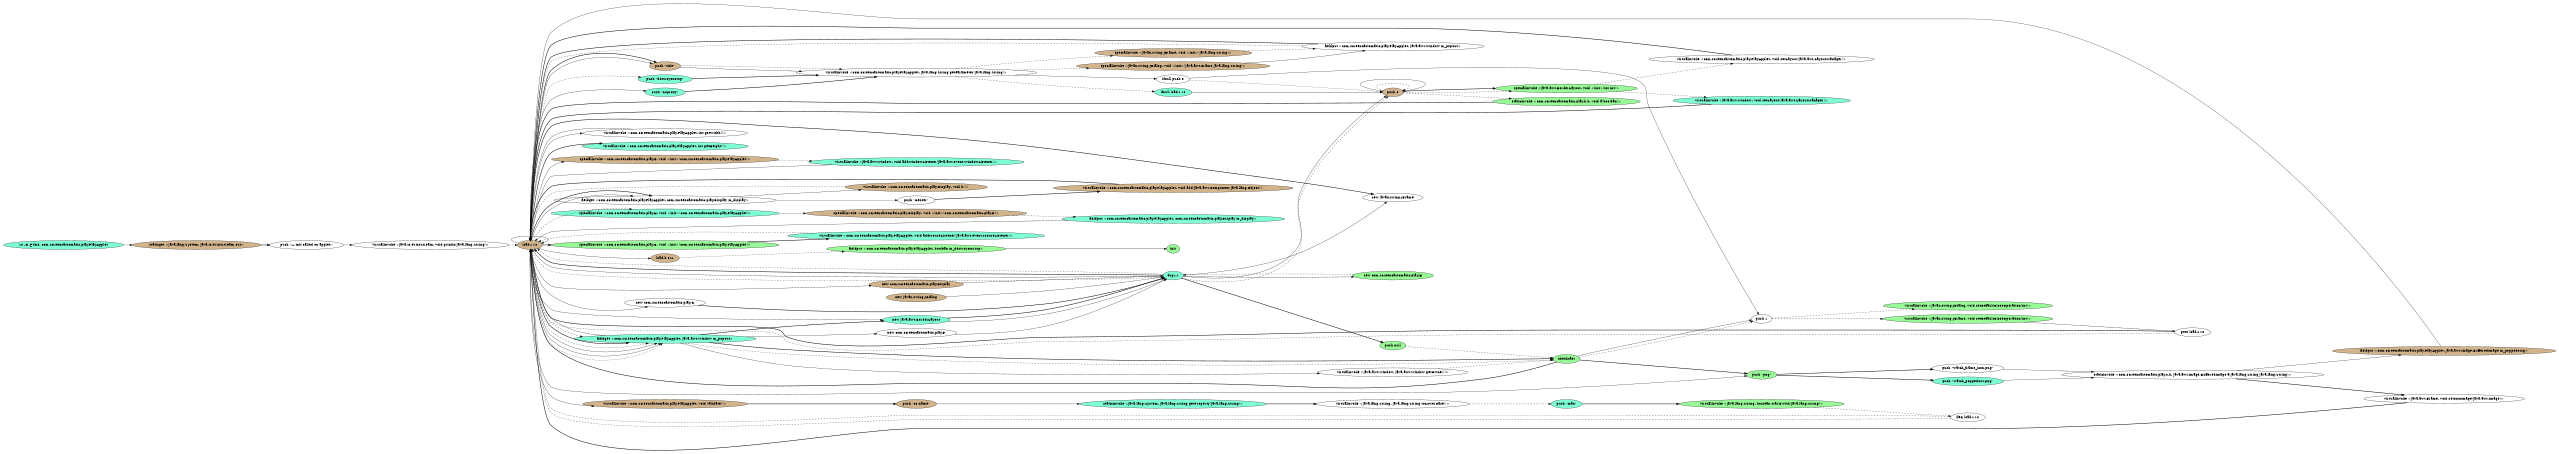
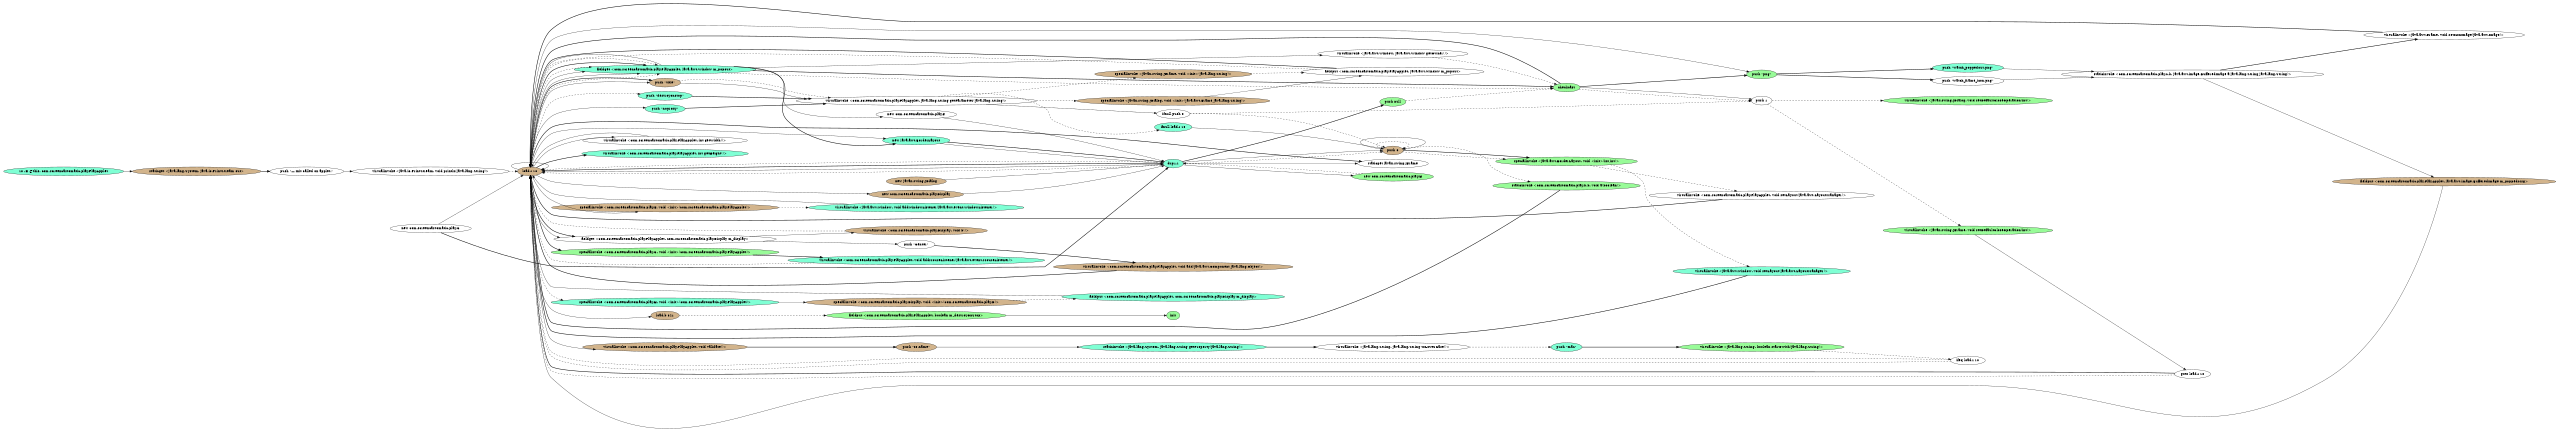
(1546, 69) -> (1470, 109)
(1393, 198) -> (1393, 164)
(572, 305) -> (480, 200)
